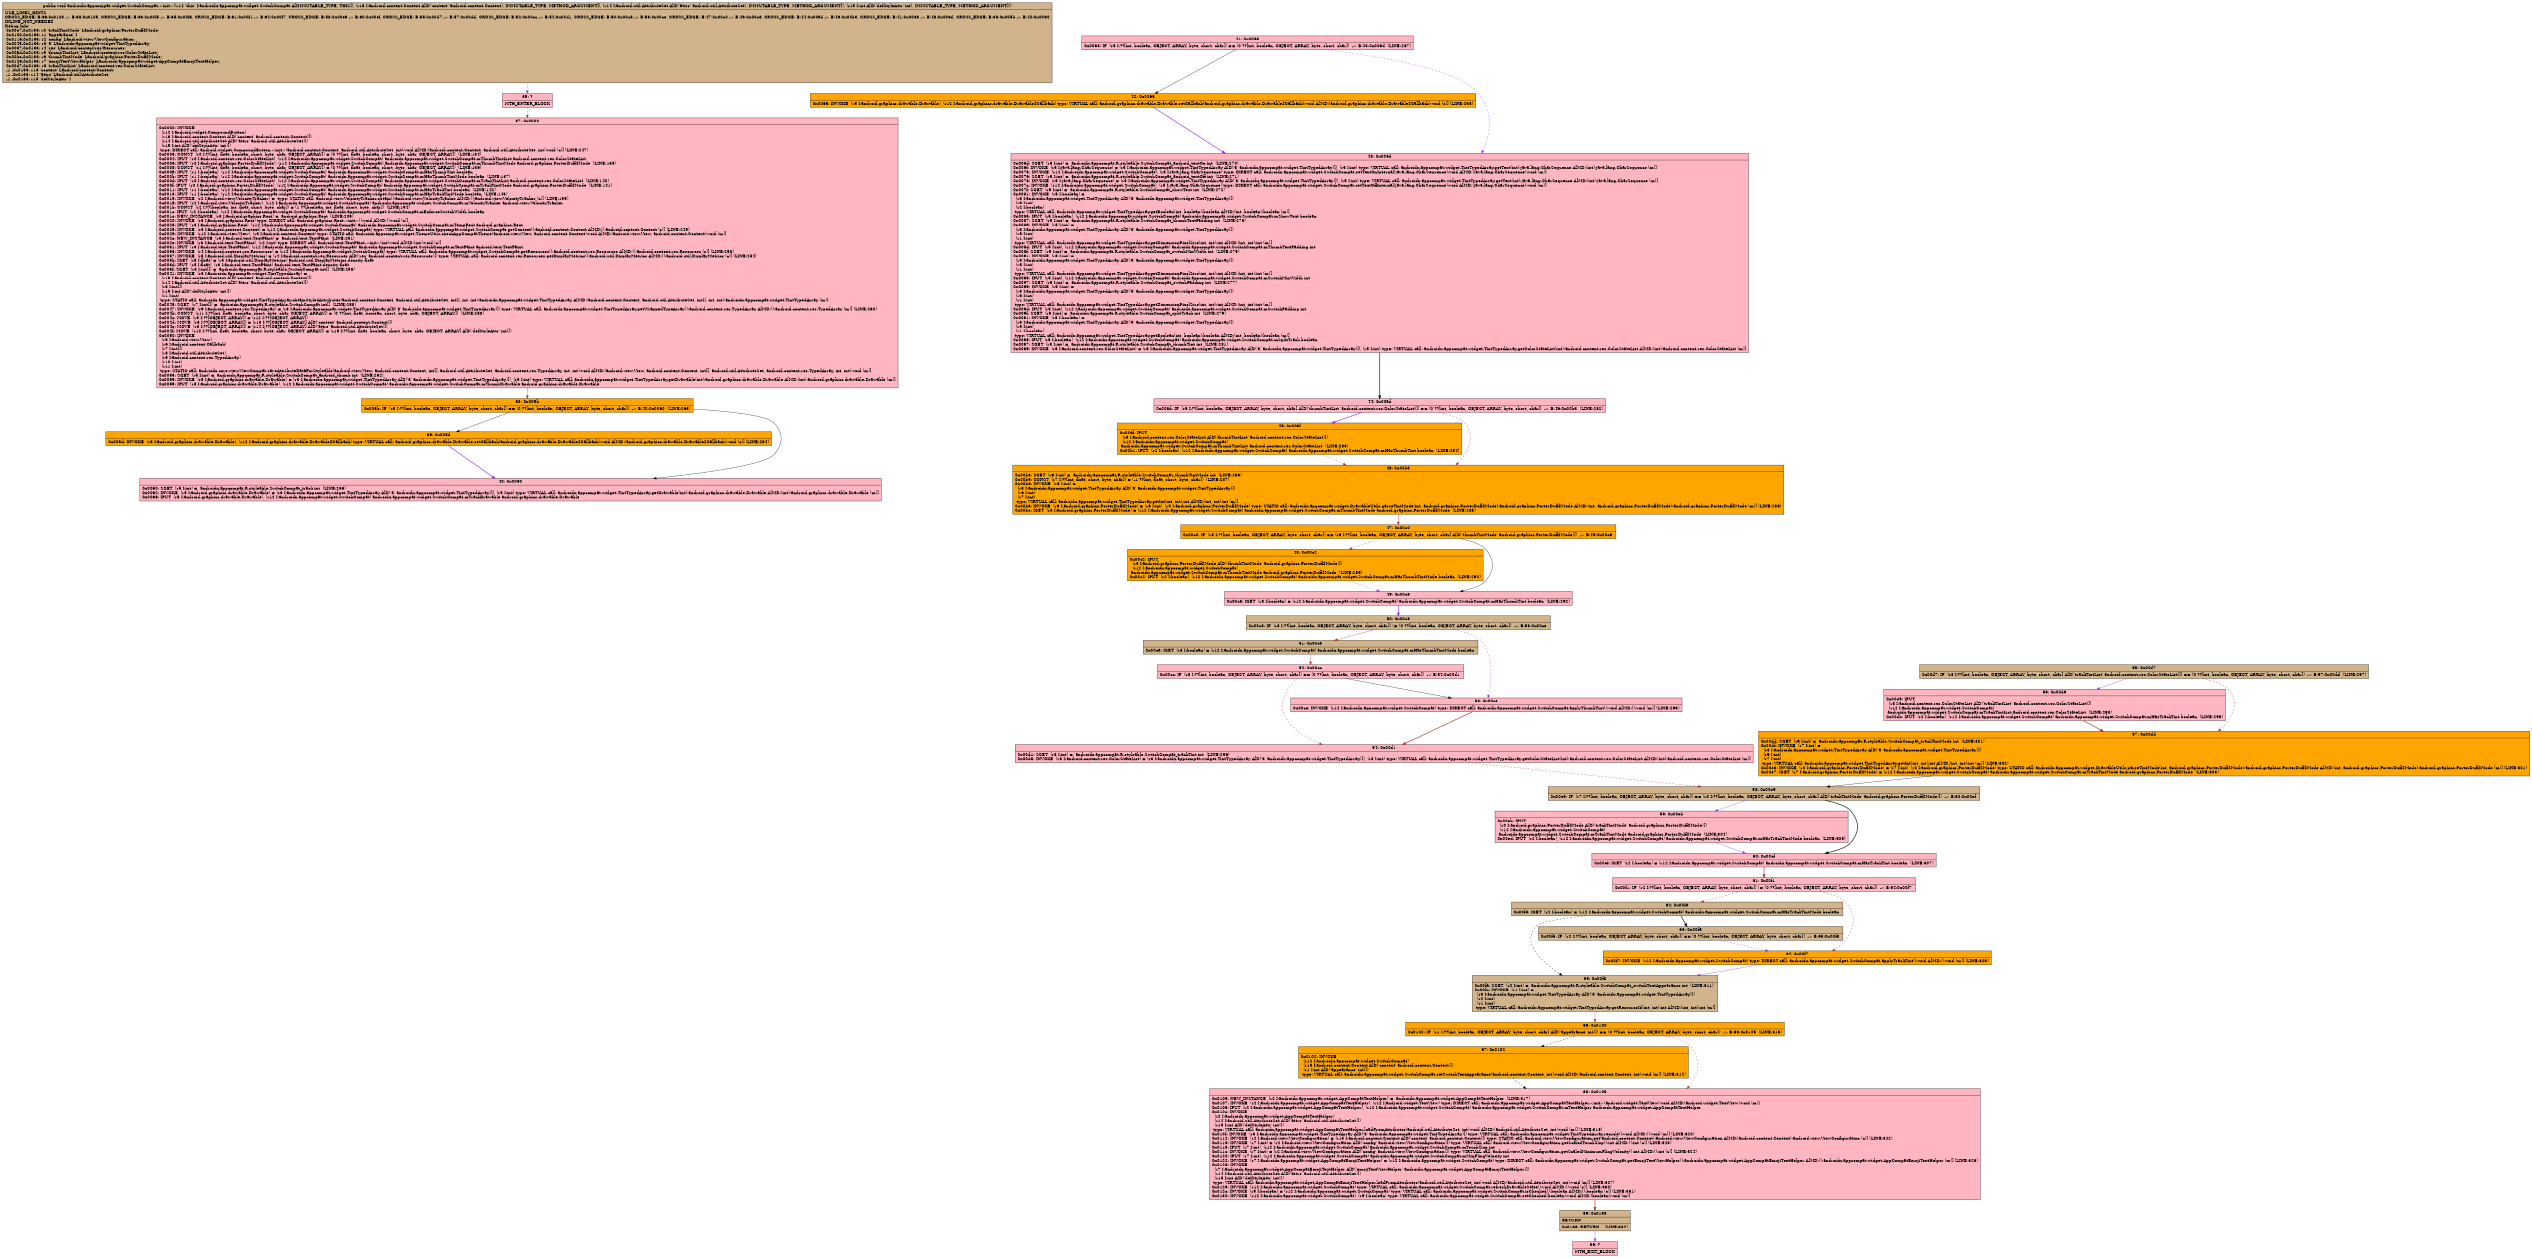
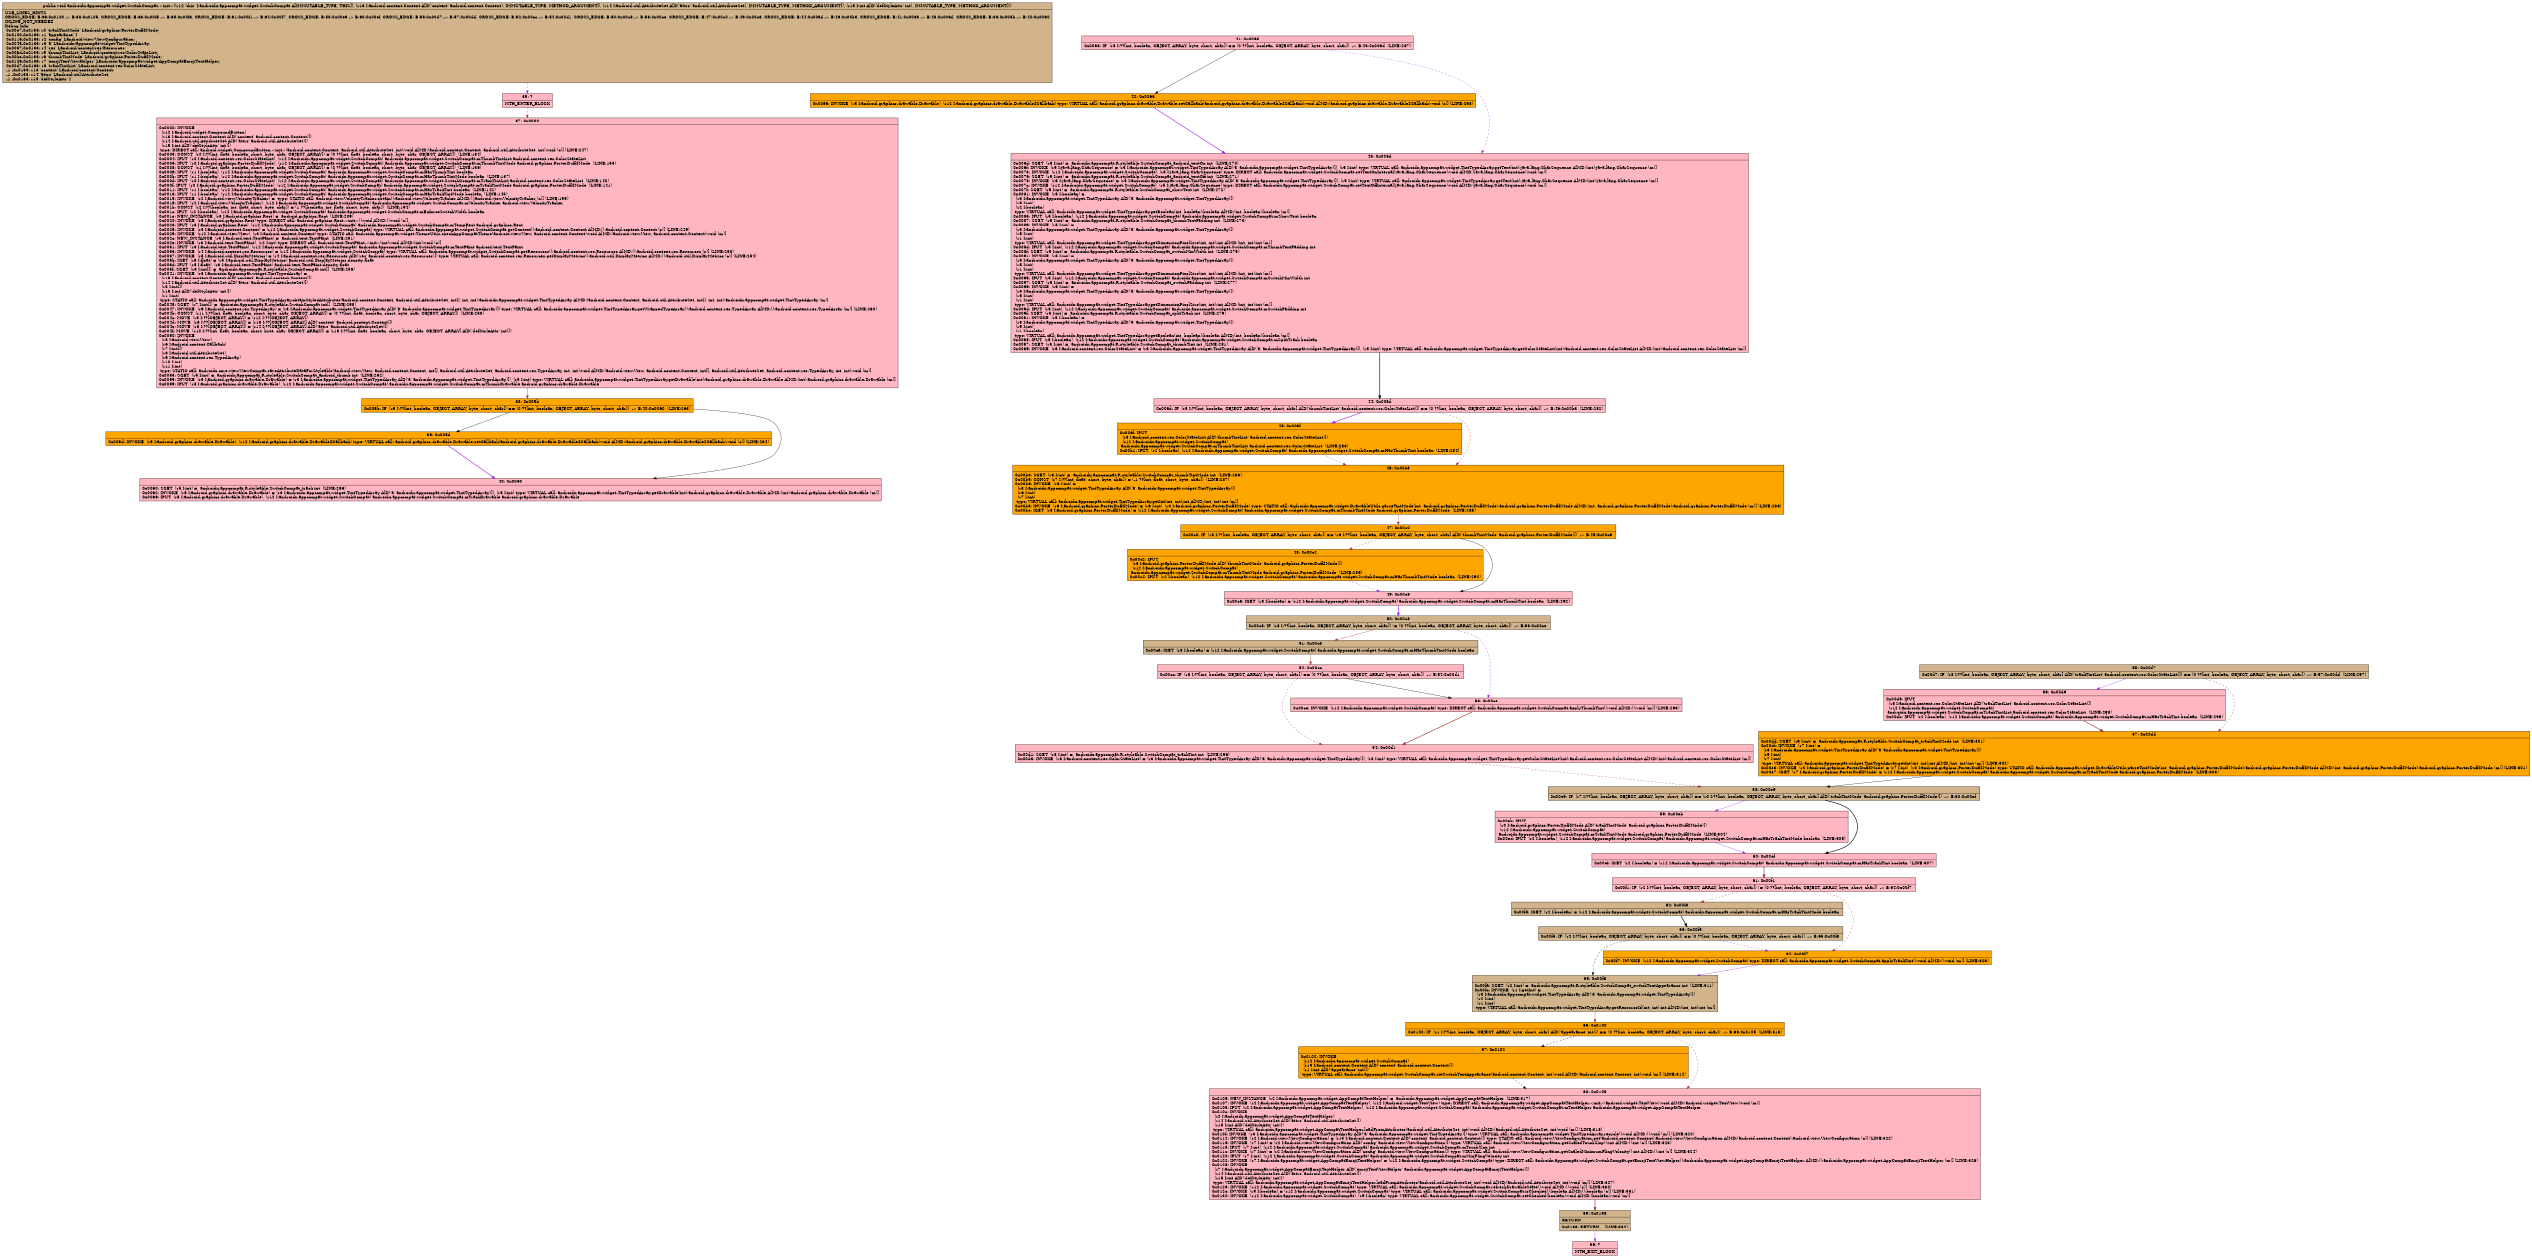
(1533, 930) -> (1603, 949)
(1505, 990) -> (1509, 990)
